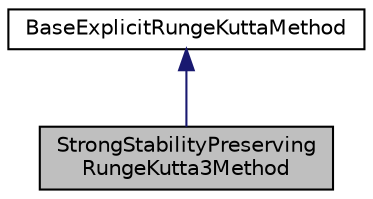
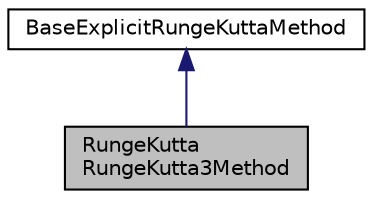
(186, 158) -> (186, 158)
